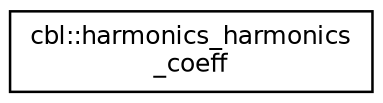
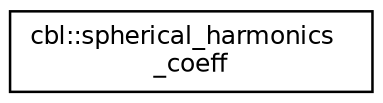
(191, 52) -> (191, 52)
